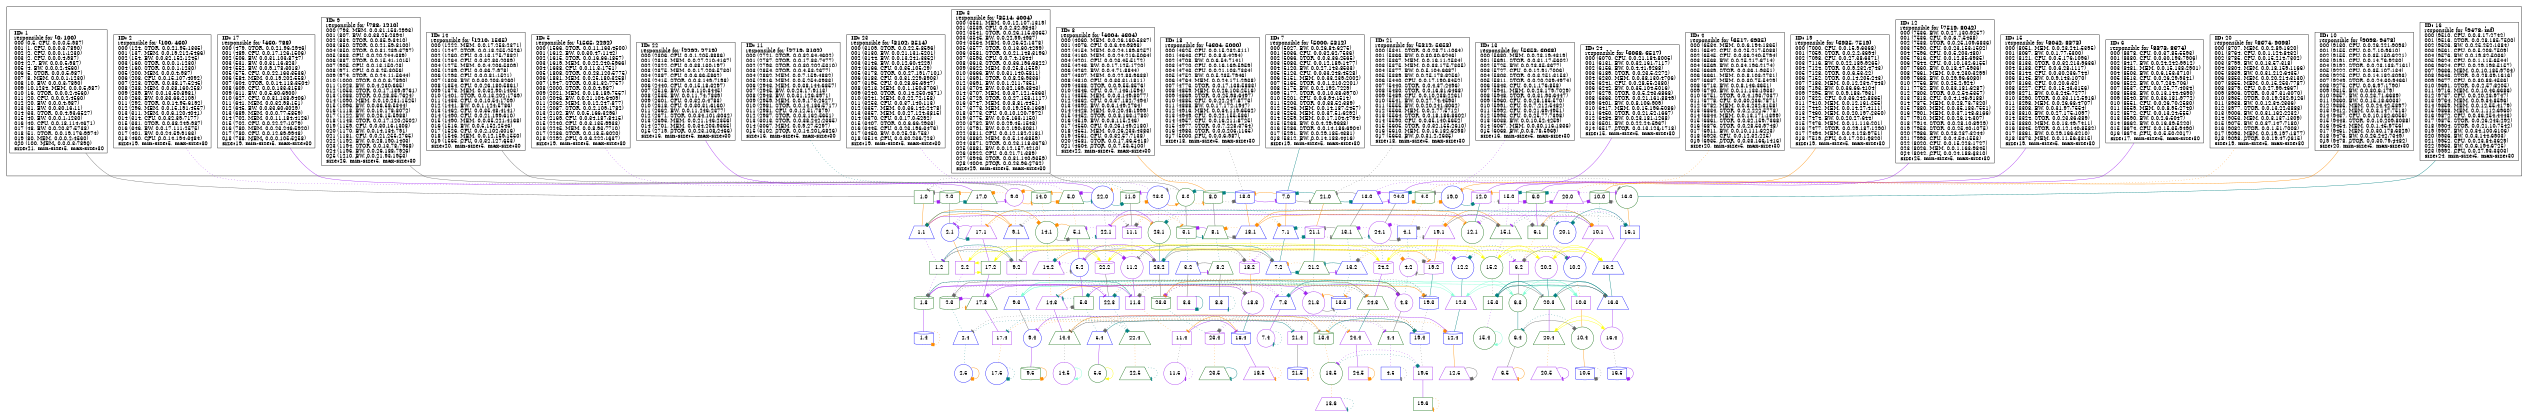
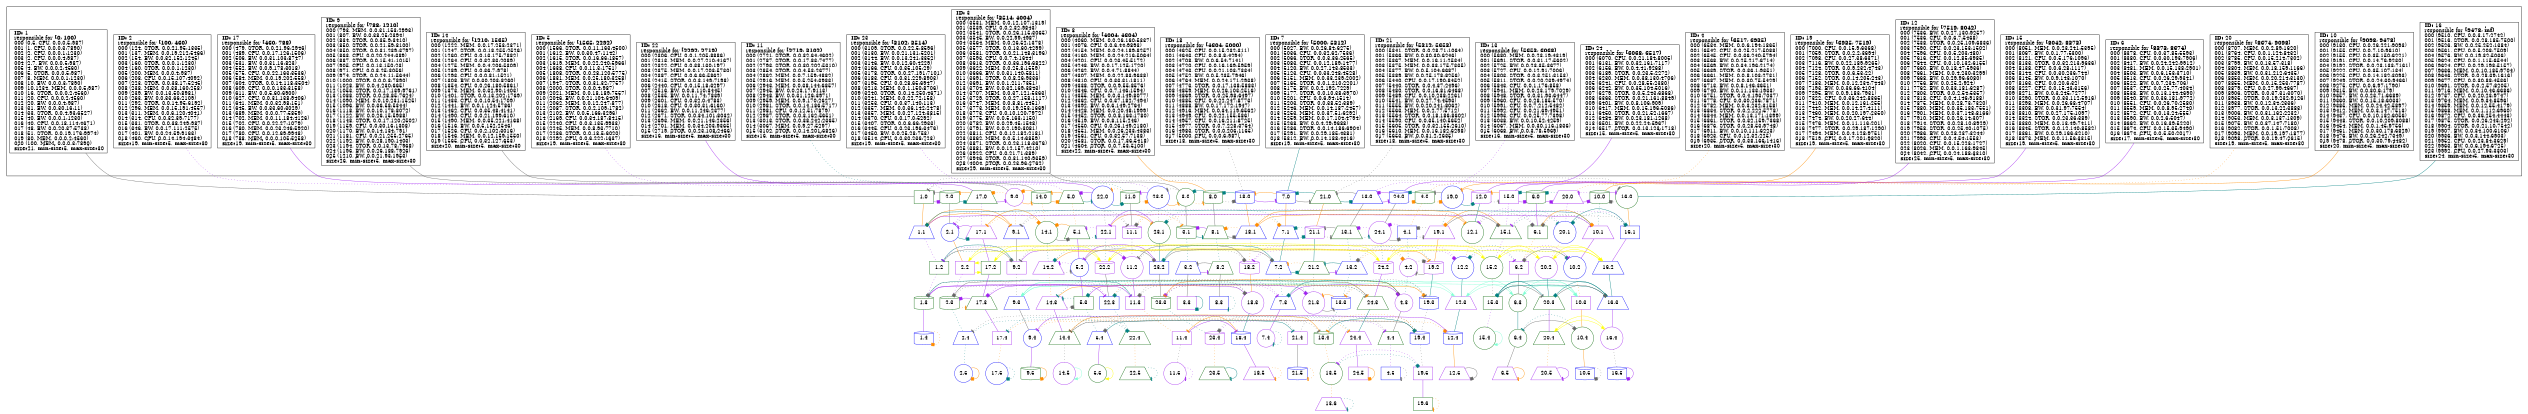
(1171, 206) -> (1172, 206)
